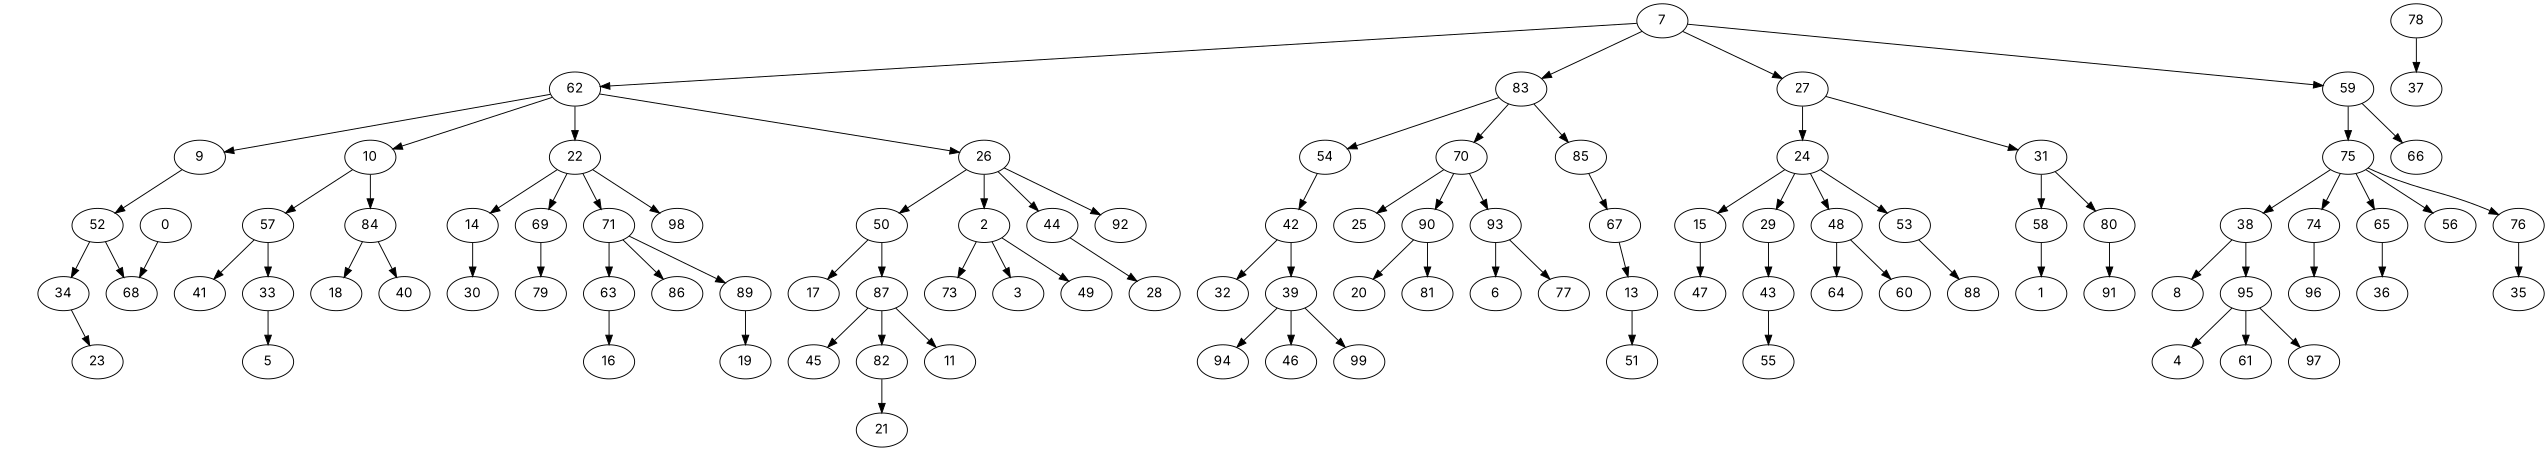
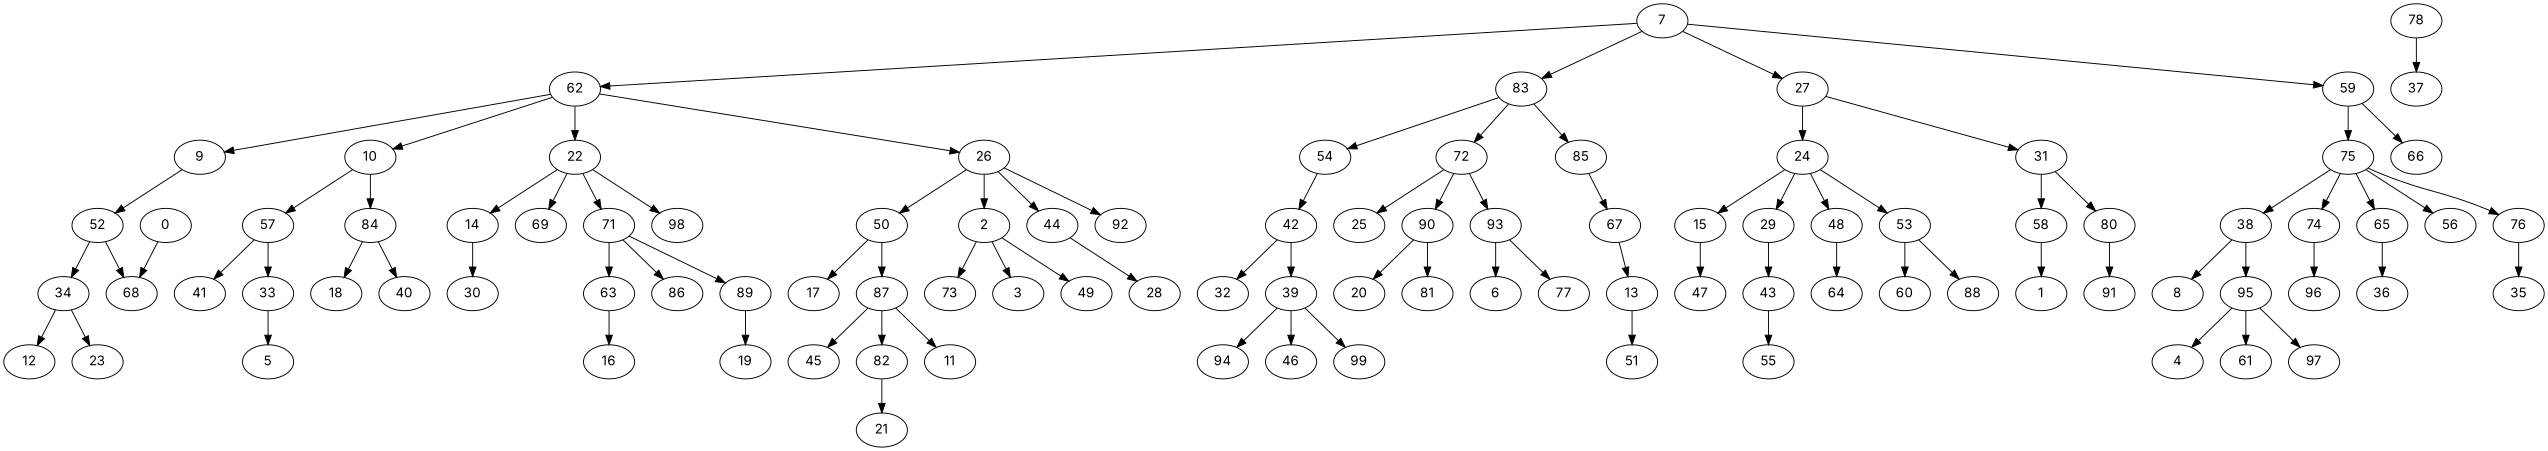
(1462, 157) -> (1462, 157)
(1867, 256) -> (1905, 255)
(541, 294) -> none
none -> (29, 362)
